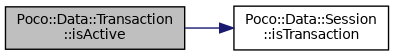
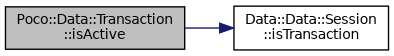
(311, 28) -> (311, 28)
